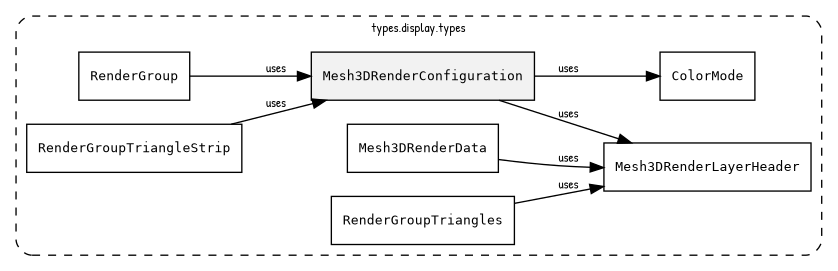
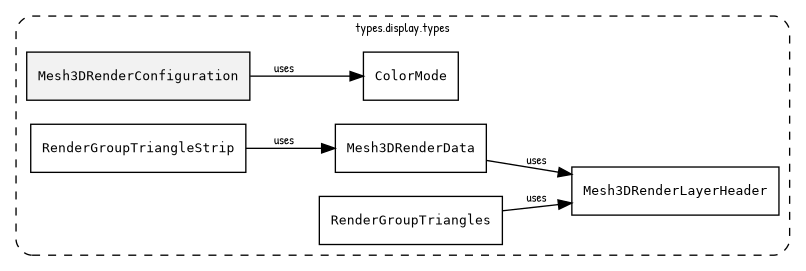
(134, 76) -> none
(272, 114) -> (284, 148)
(559, 120) -> none
